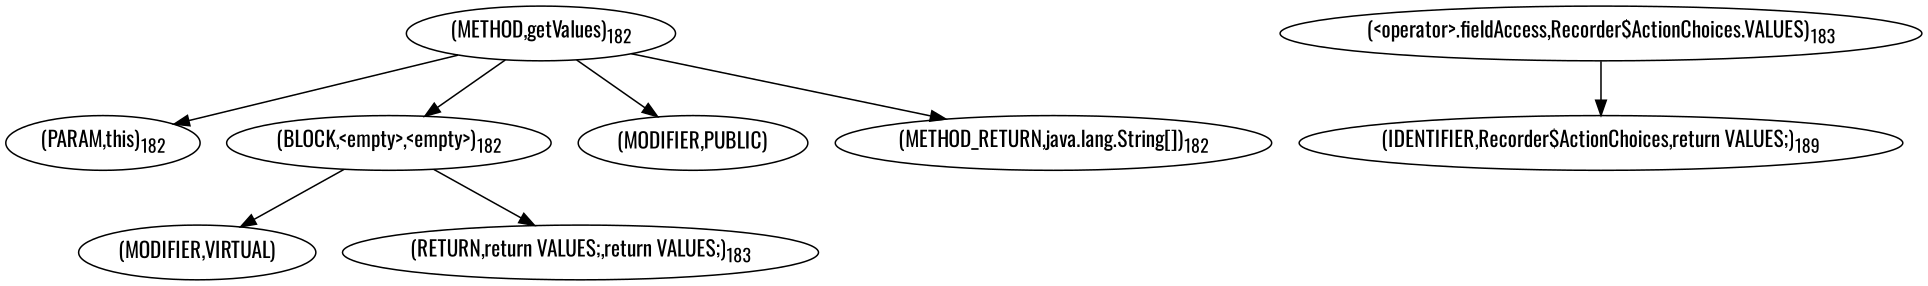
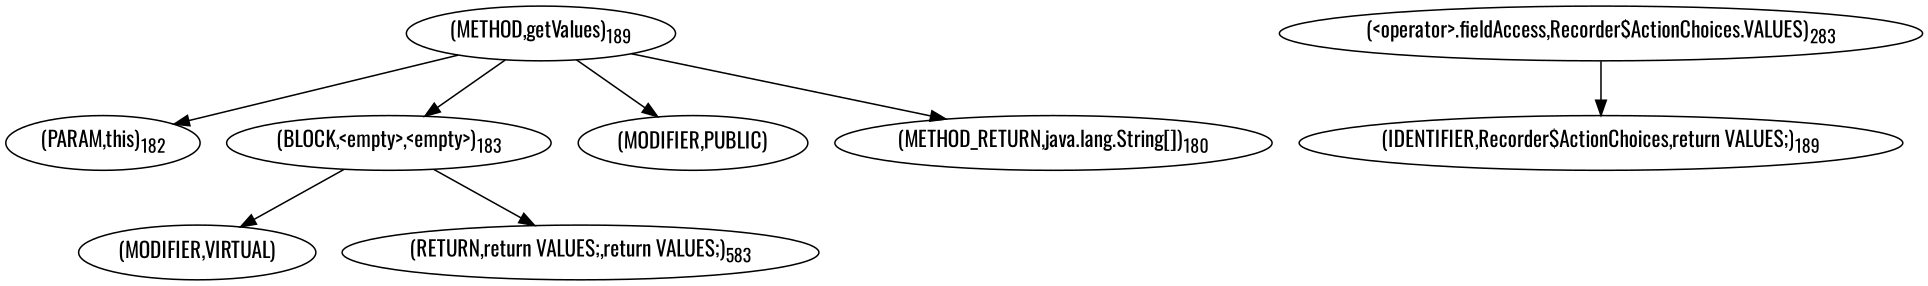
(619, 31) -> (619, 31)
(1823, 31) -> (1823, 31)
(489, 141) -> (489, 141)
(1196, 141) -> (1196, 141)
(739, 250) -> (739, 250)
